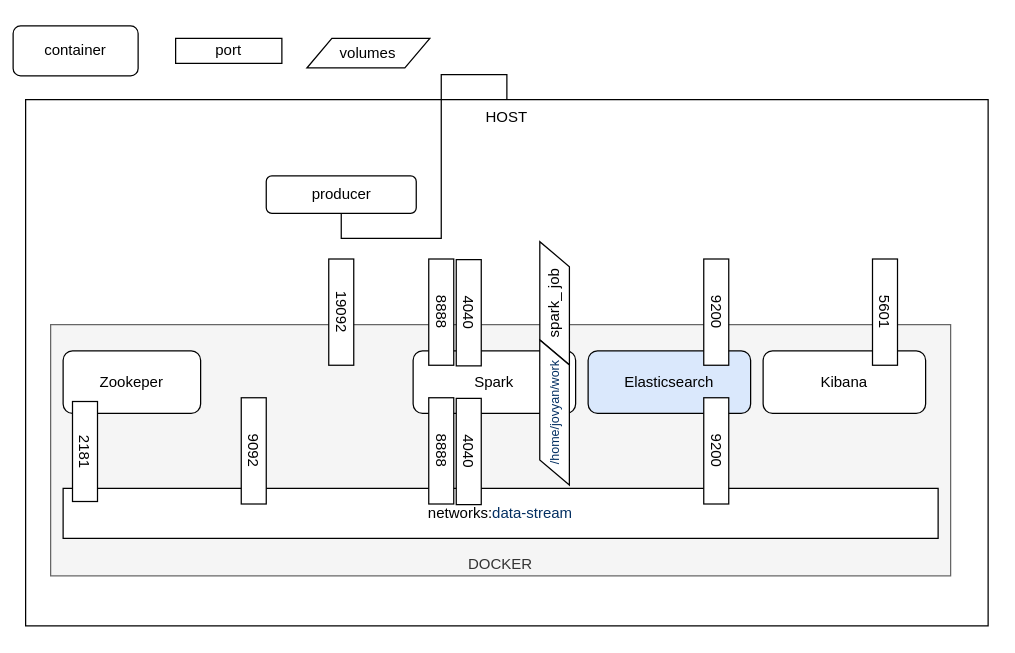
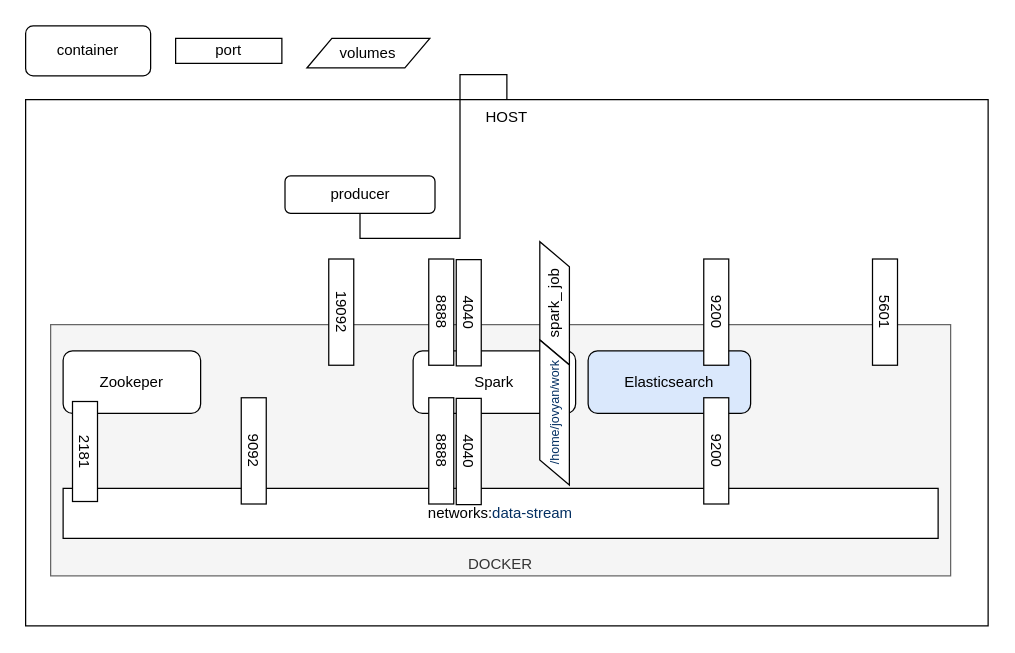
(76, 51) -> (88, 51)
(341, 194) -> (360, 194)
(844, 382) -> none
